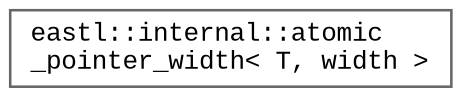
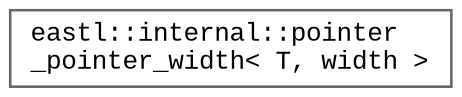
(231, 48) -> (231, 48)
